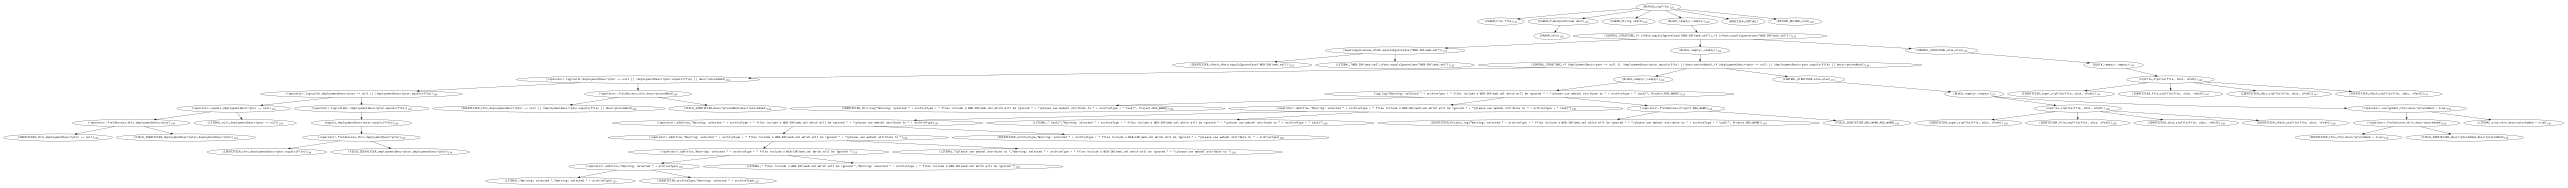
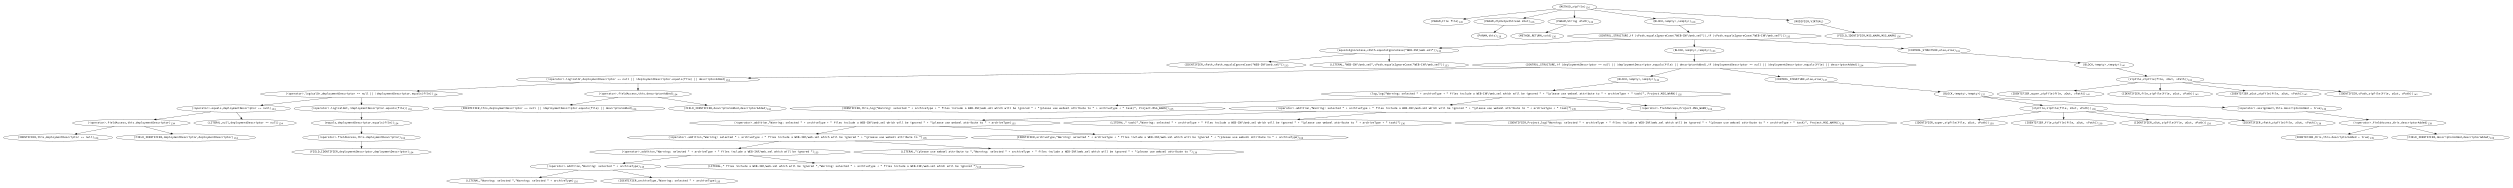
(1726, 14) -> (1557, 28)
(1772, 116) -> (1837, 28)
(2514, 123) -> none
(267, 152) -> none
